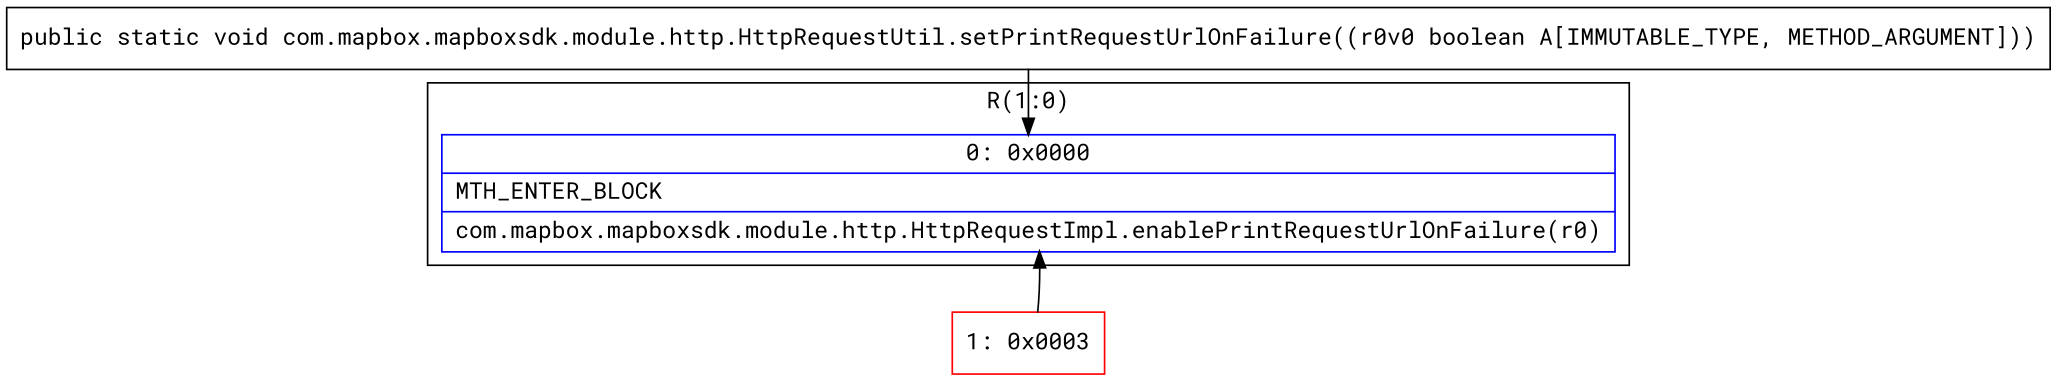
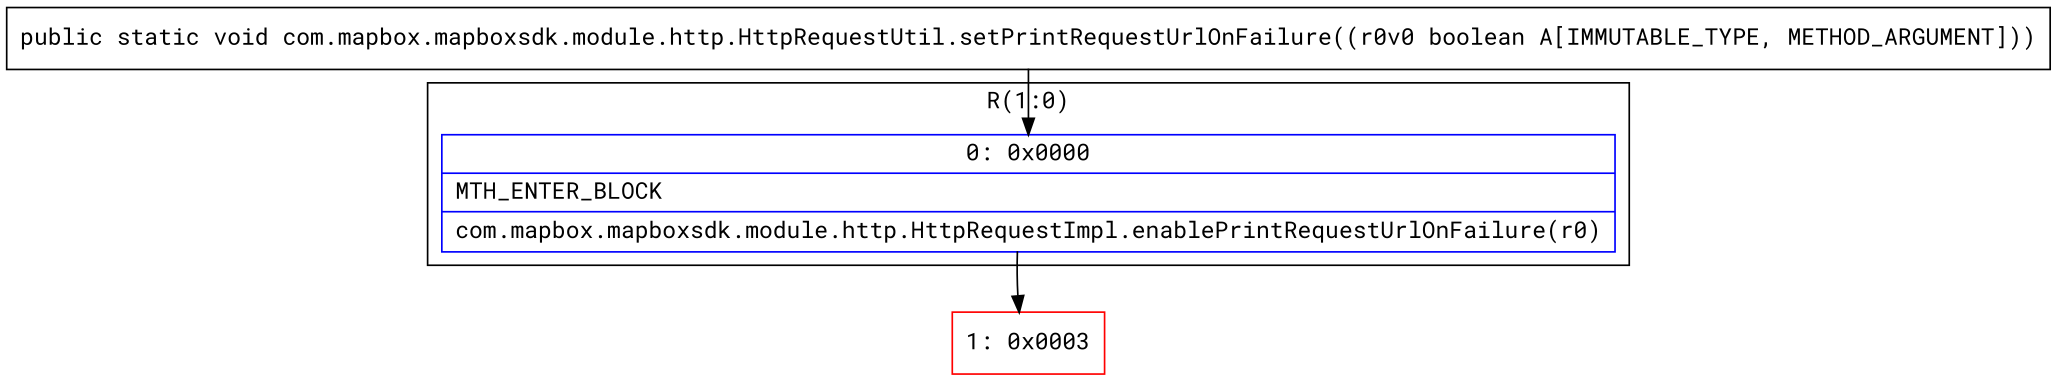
(1039, 290) -> (1017, 276)
